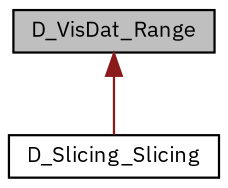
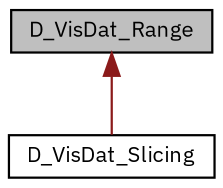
(114, 156) -> (112, 156)
